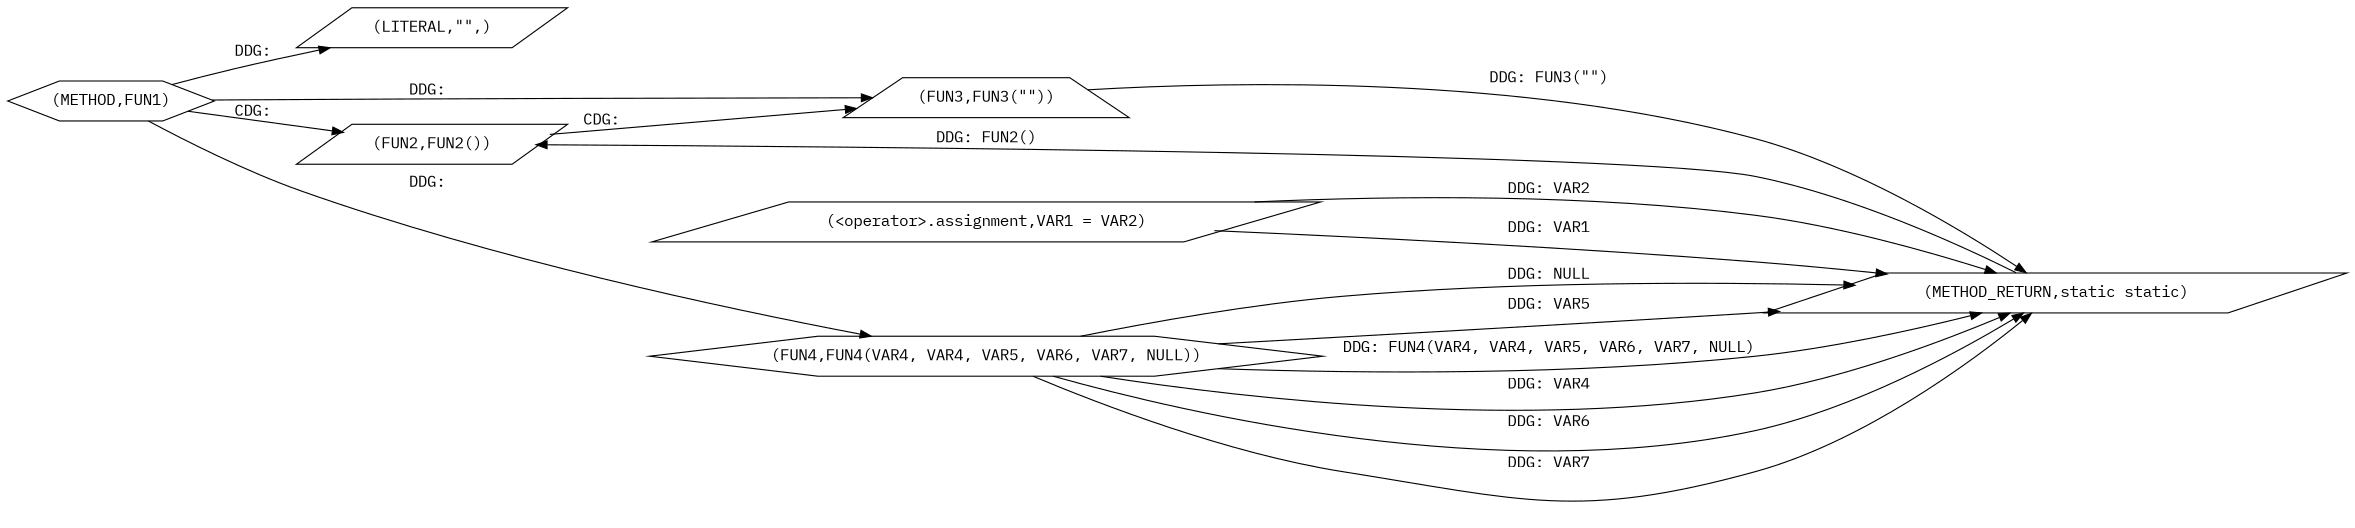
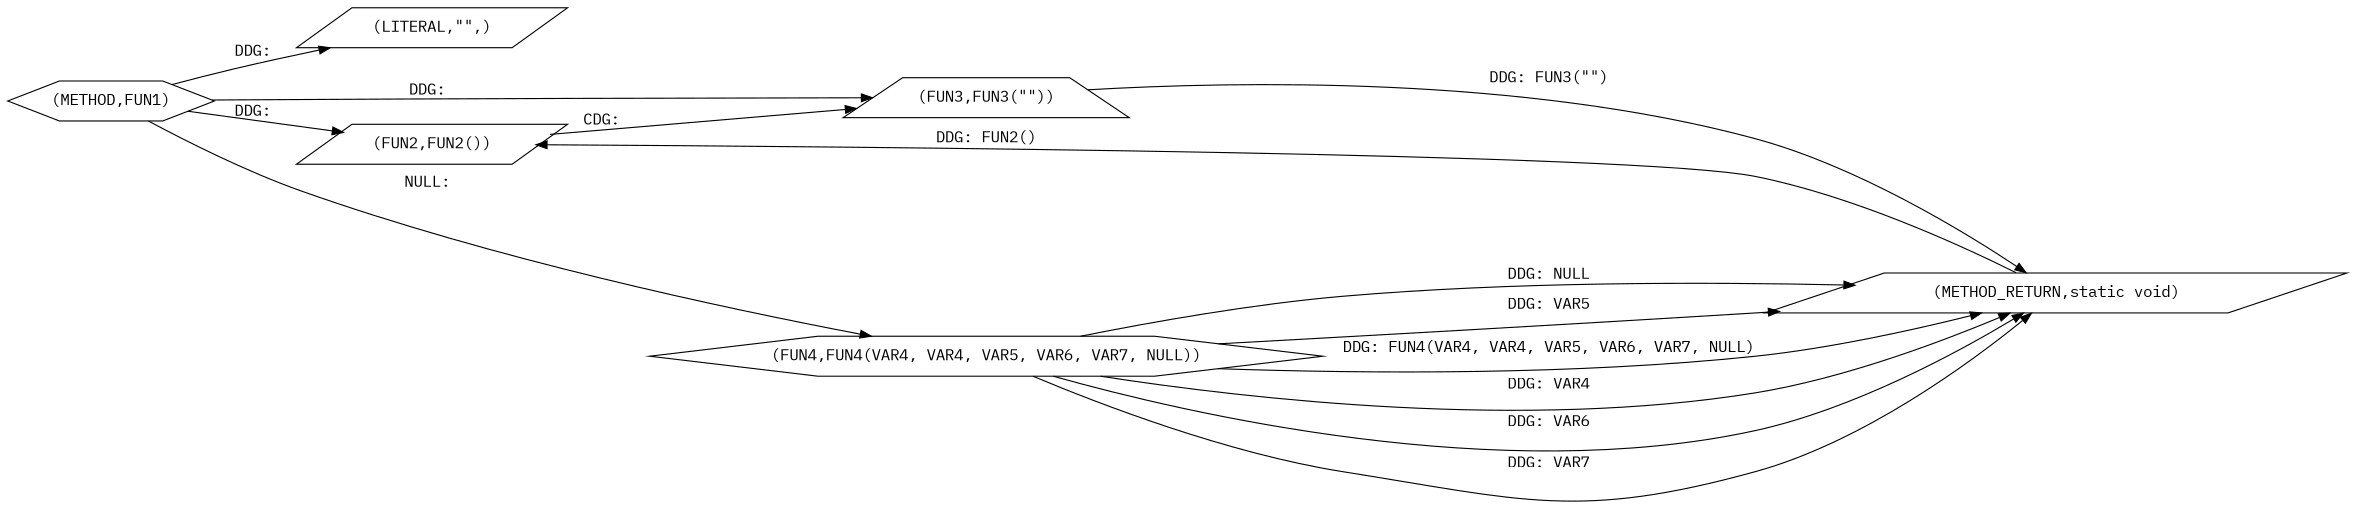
(258, 112) -> (258, 112)
(432, 183) -> (432, 183)
(986, 222) -> none
(2056, 293) -> (2056, 293)
